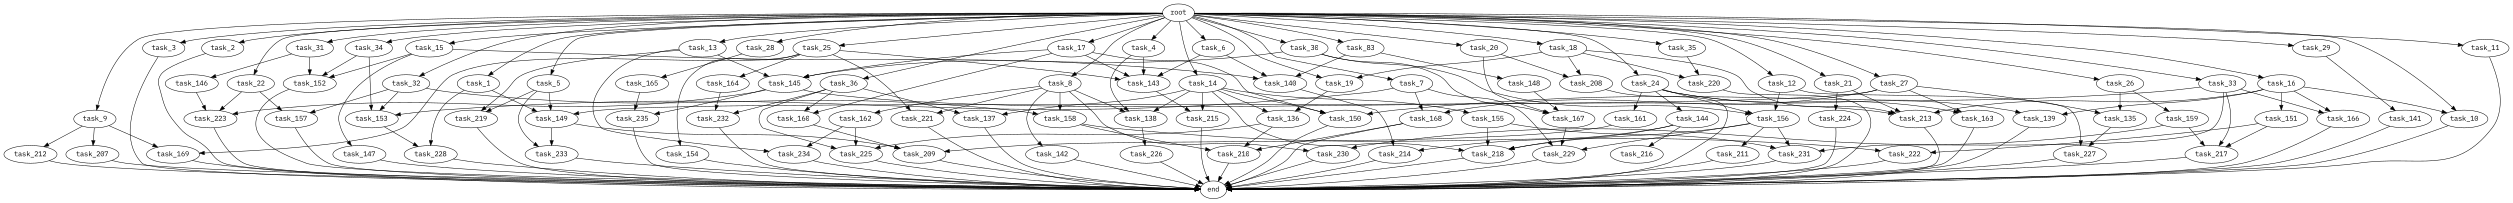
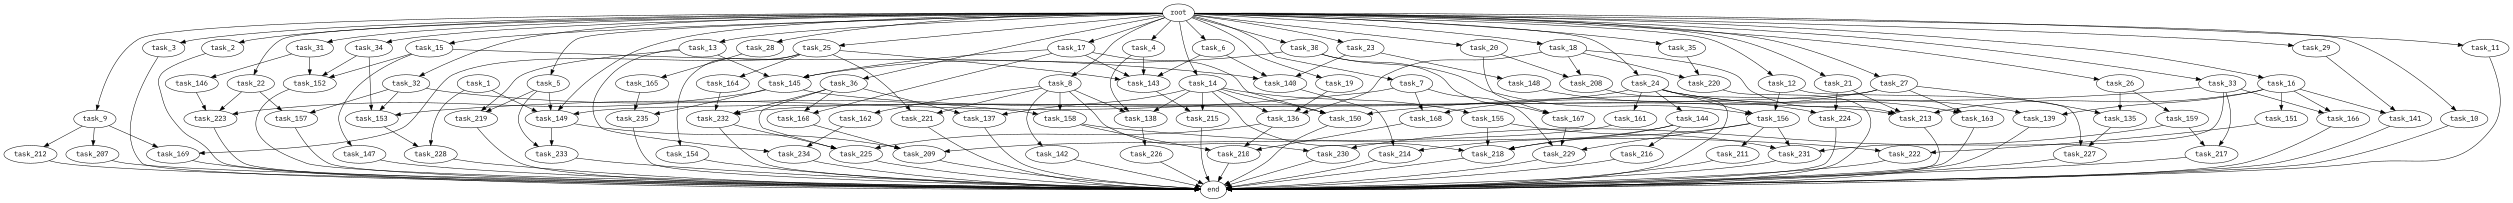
(823, 22) -> (758, 28)
(1360, 48) -> (1360, 48)
(1452, 64) -> (1437, 60)
(1540, 97) -> (1677, 101)
(2373, 98) -> (2340, 100)
none -> (1184, 106)
(856, 133) -> (763, 132)
(2249, 136) -> none
(1292, 154) -> (1424, 179)
